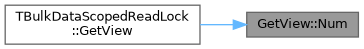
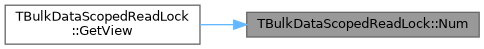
(303, 25) -> (363, 25)
